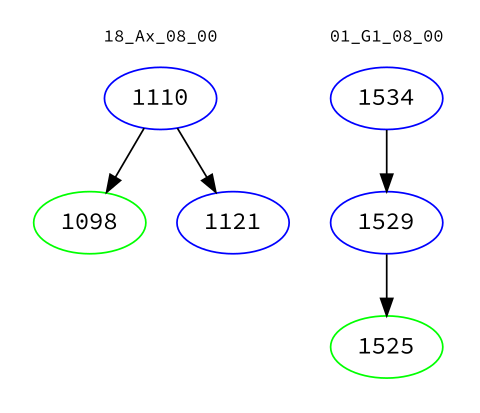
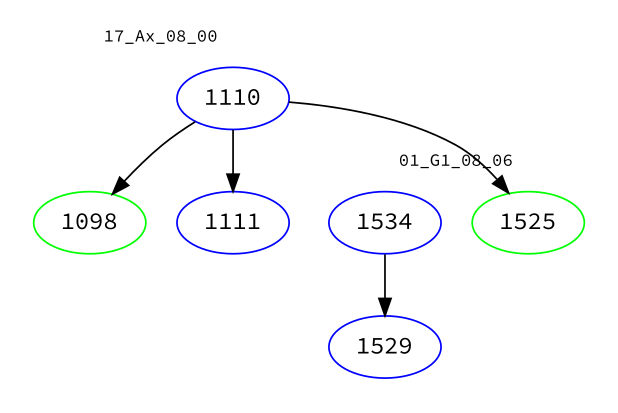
(161, 37) -> (161, 37)
(388, 37) -> (457, 161)
(233, 223) -> (233, 223)
(387, 276) -> (401, 122)
